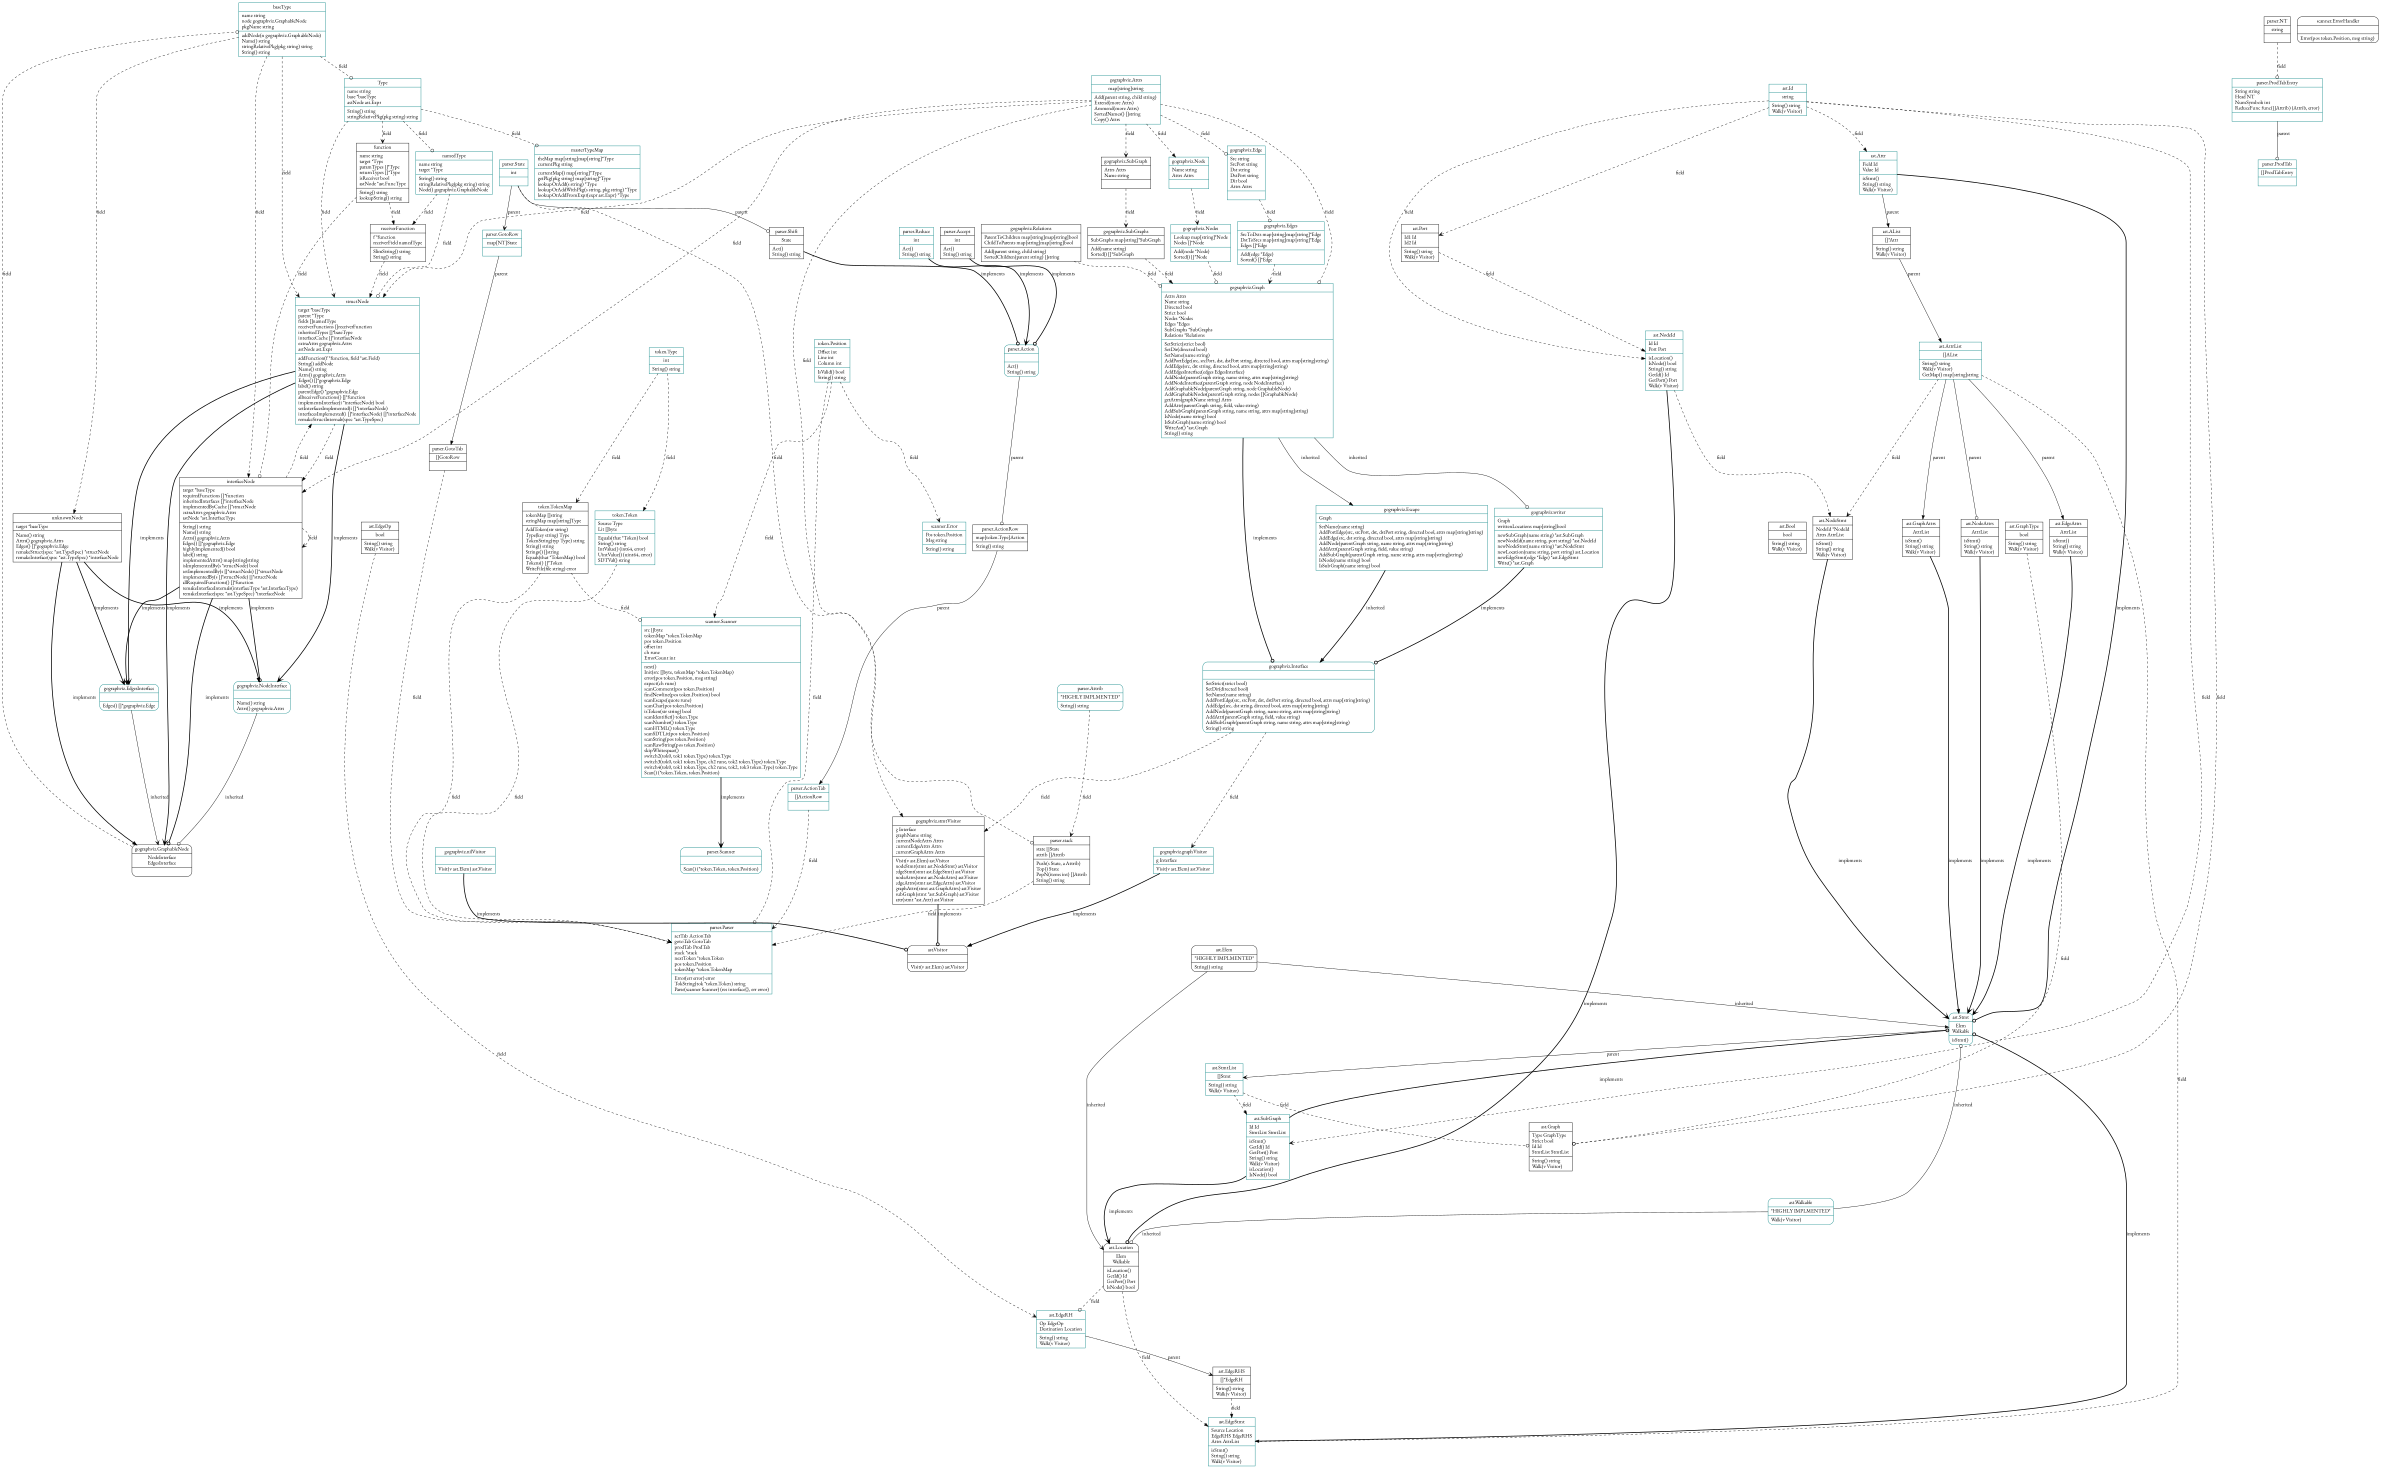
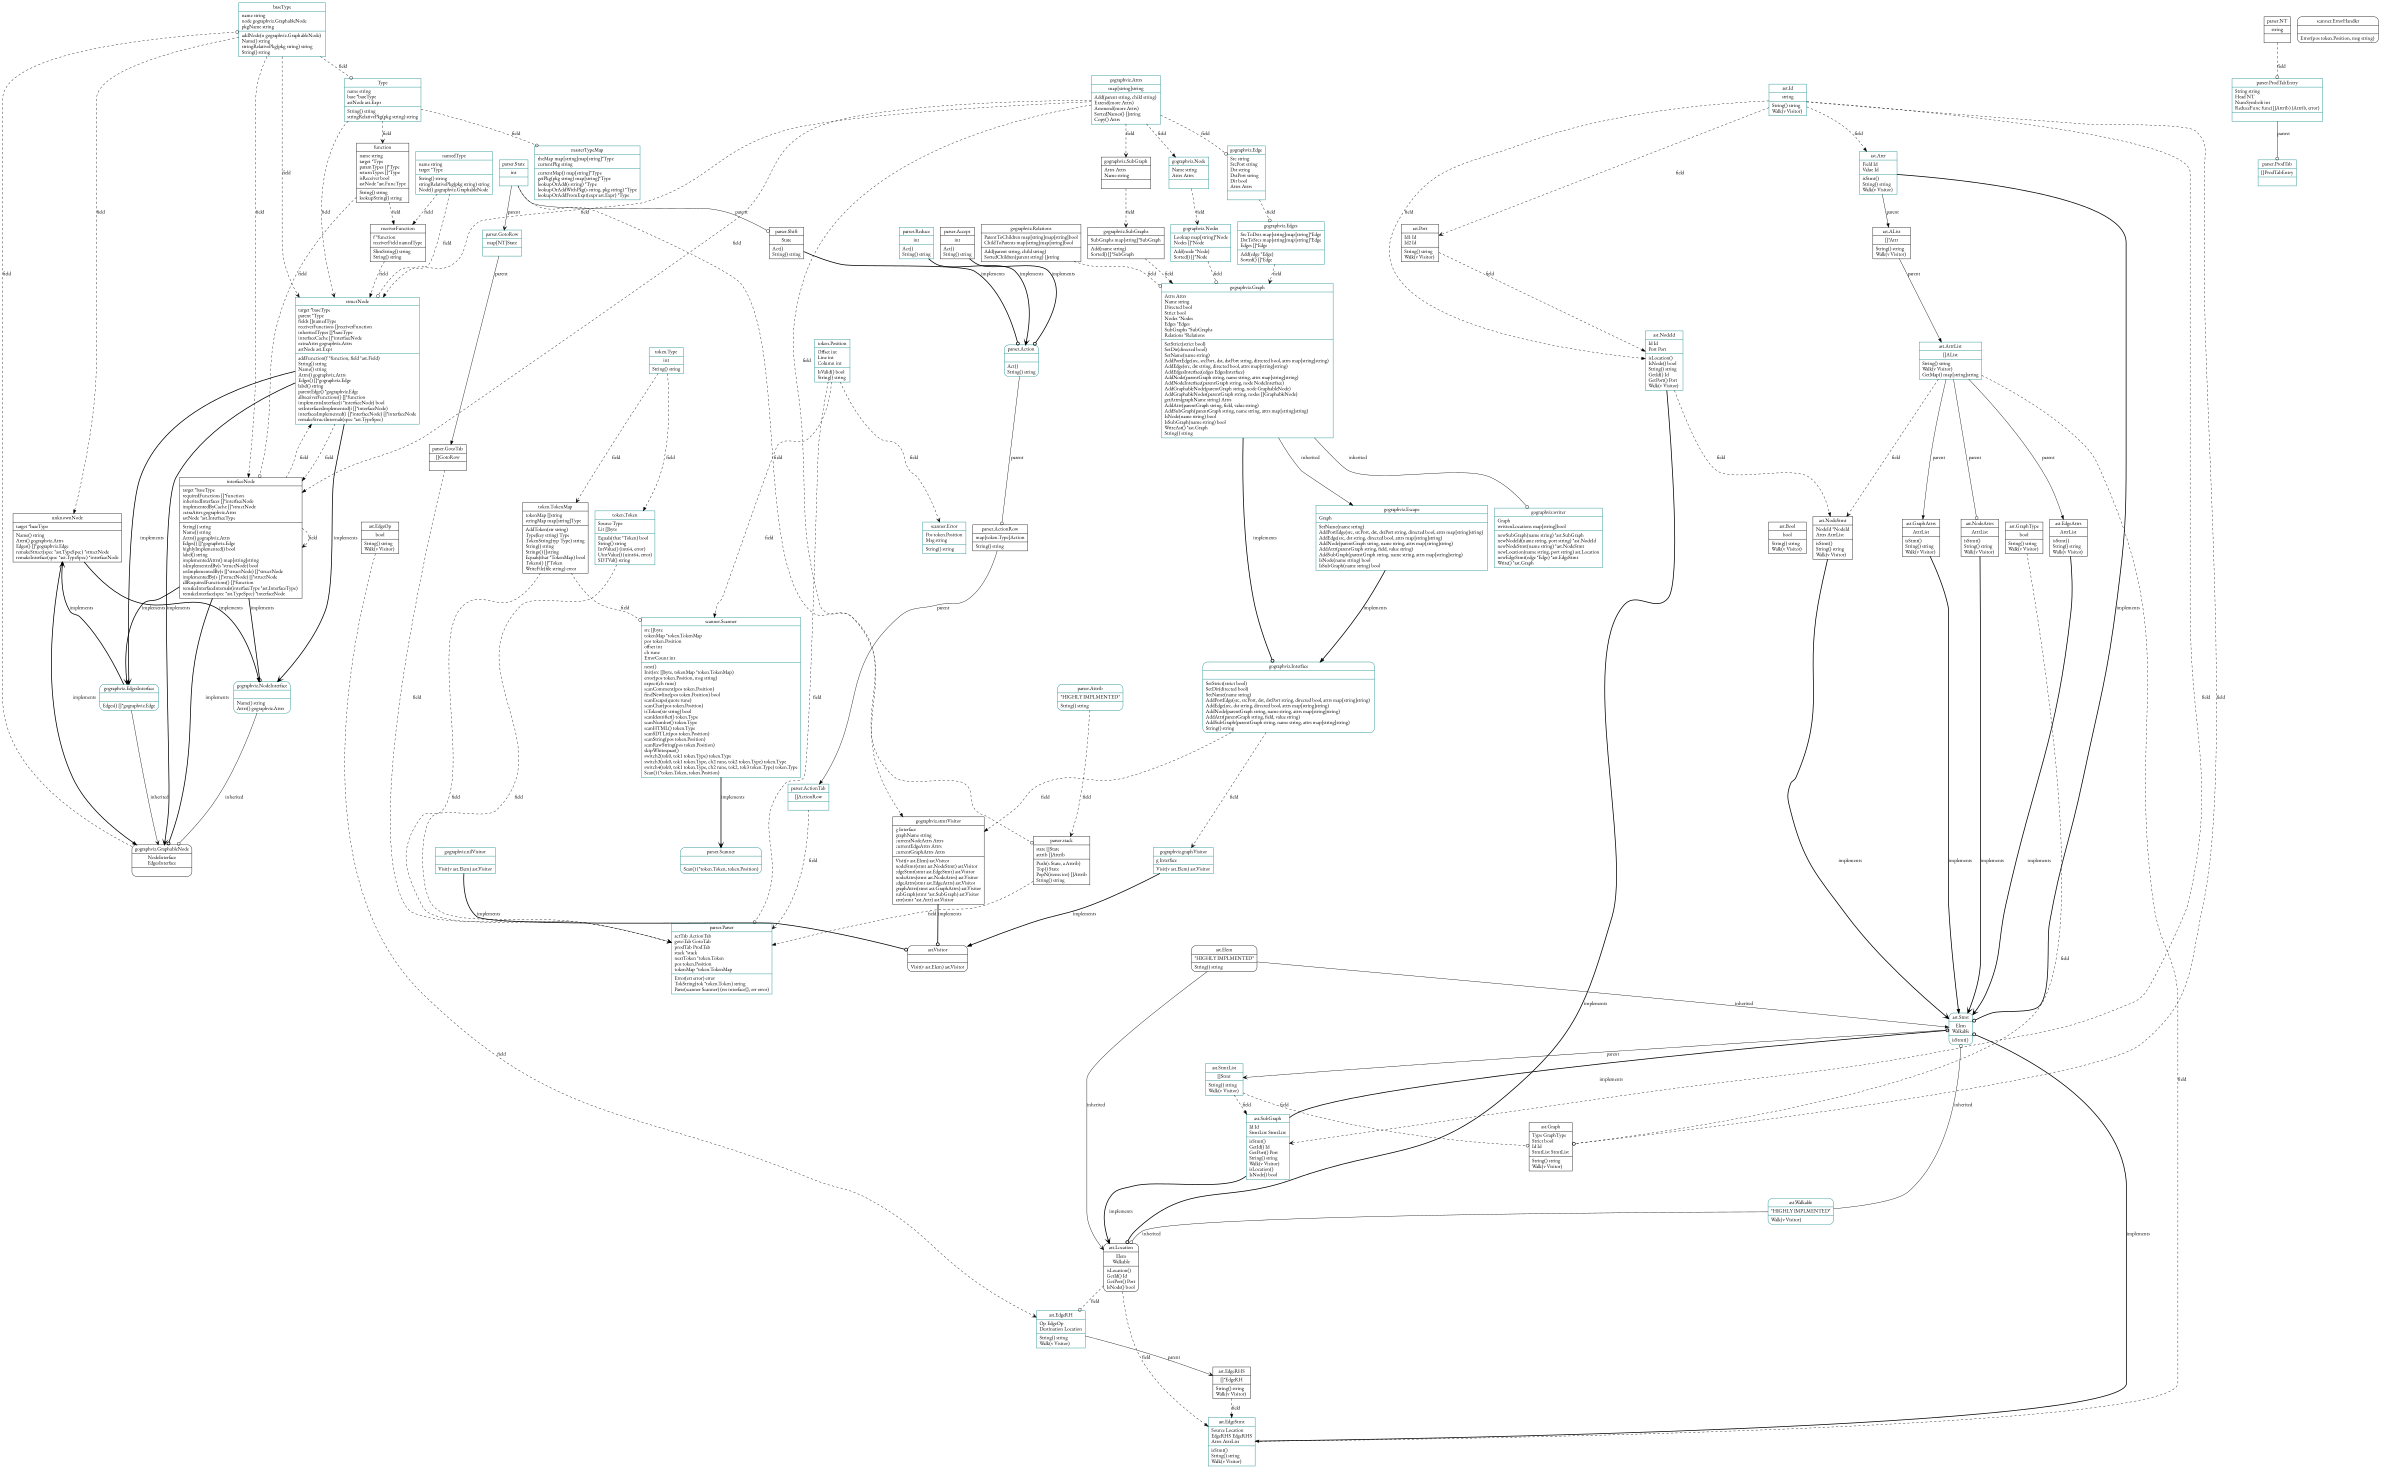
(417, 135) -> none
(1287, 157) -> none
(316, 364) -> (312, 364)
(1375, 608) -> (1375, 608)
(100, 621) -> (88, 625)
(1455, 622) -> none
